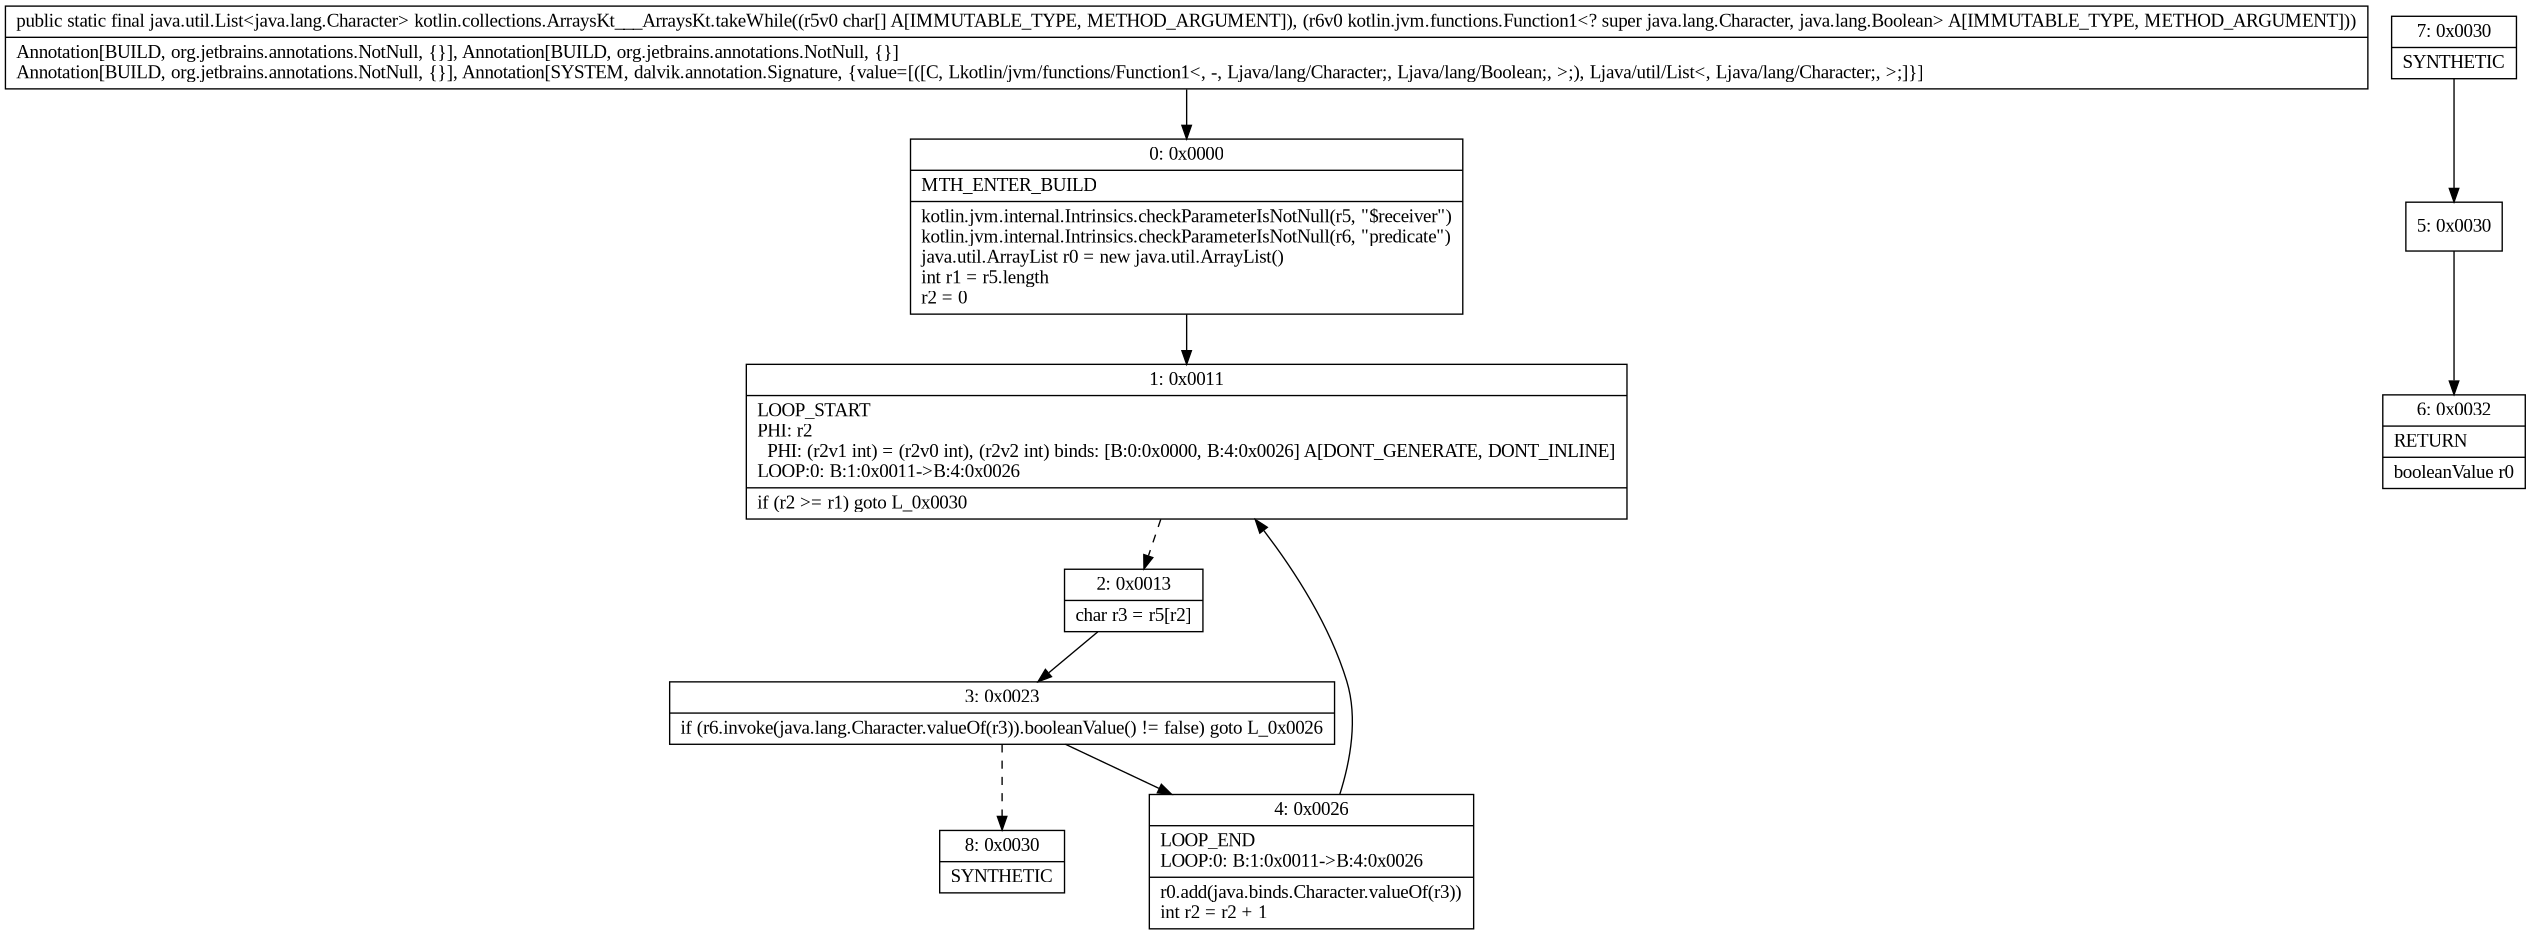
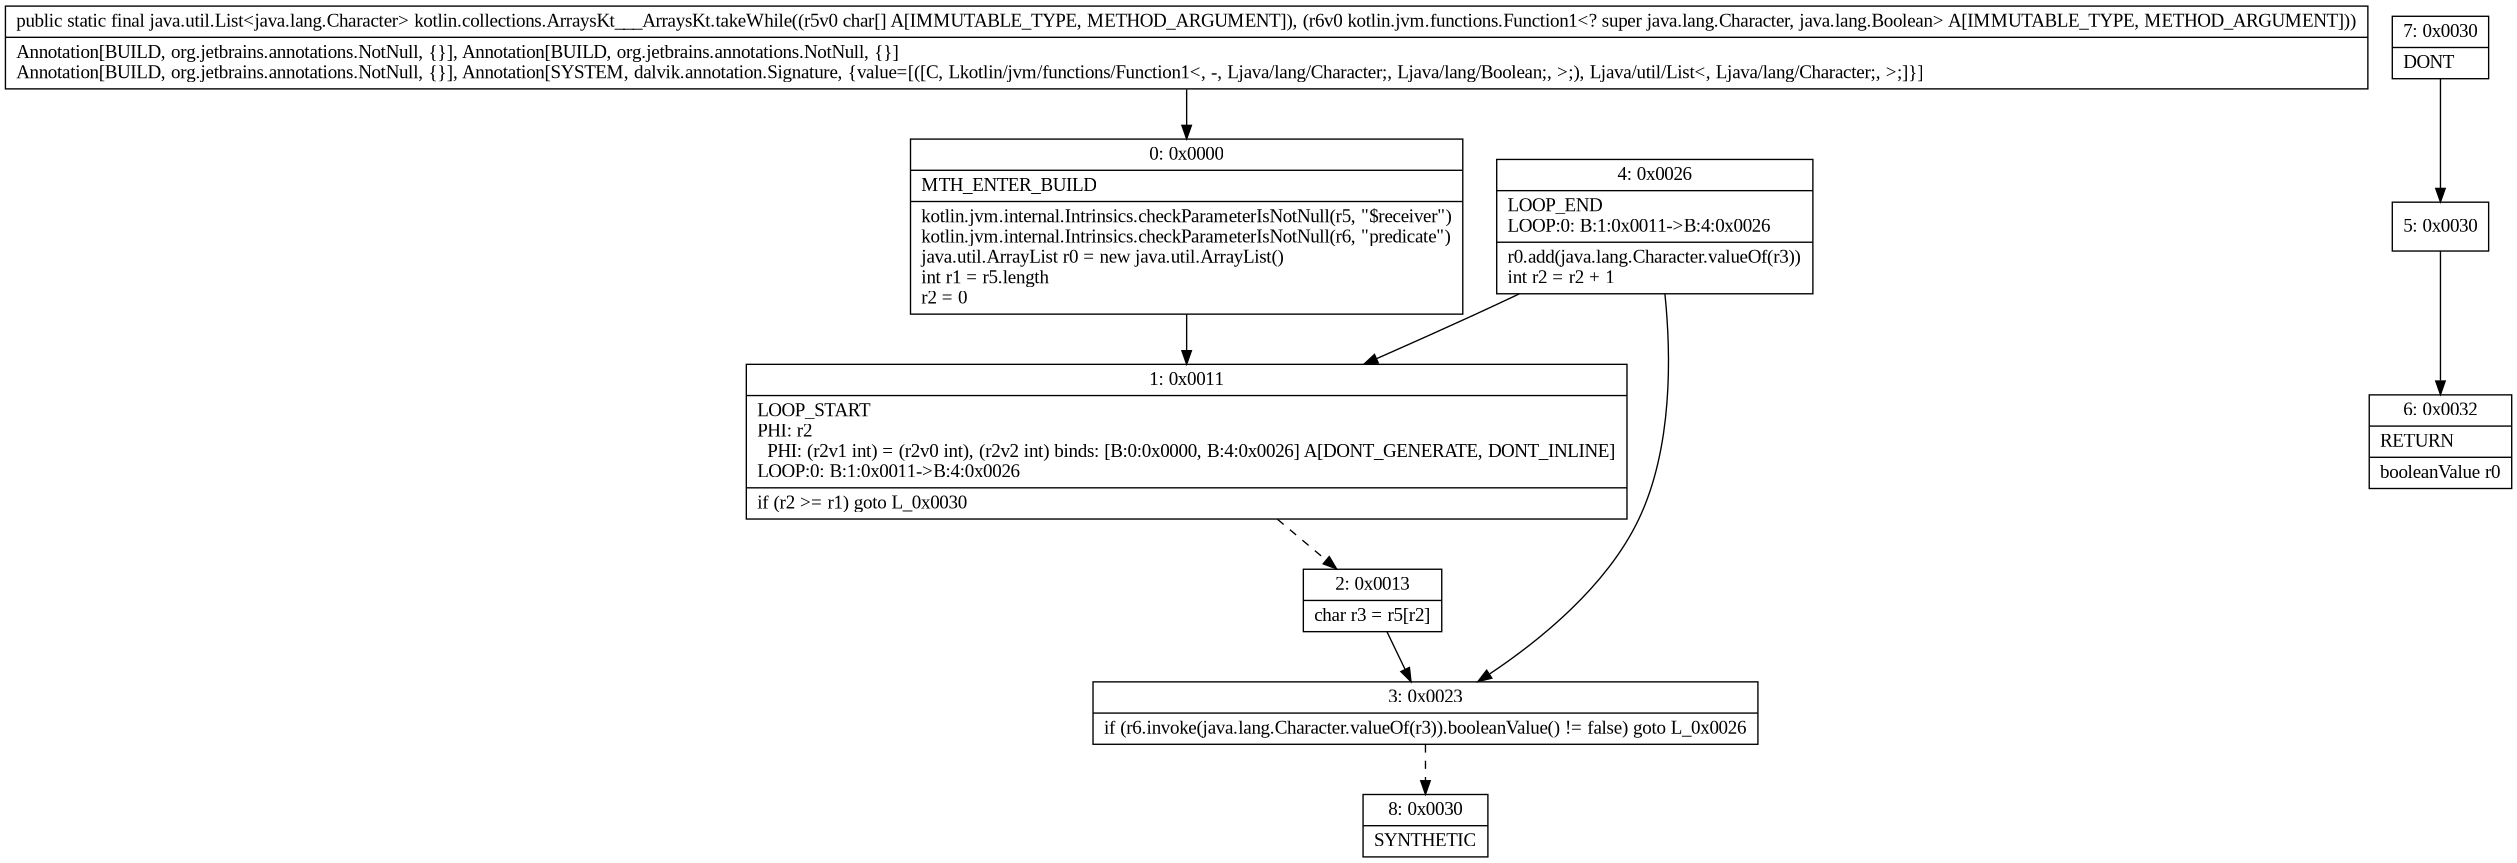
(2454, 62) -> (2429, 62)
(1112, 766) -> (1641, 514)
(1311, 892) -> (1655, 257)
